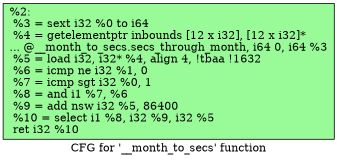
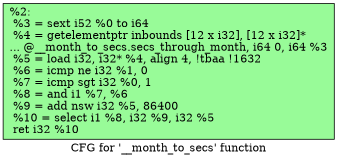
(79, 24) -> (79, 24)
